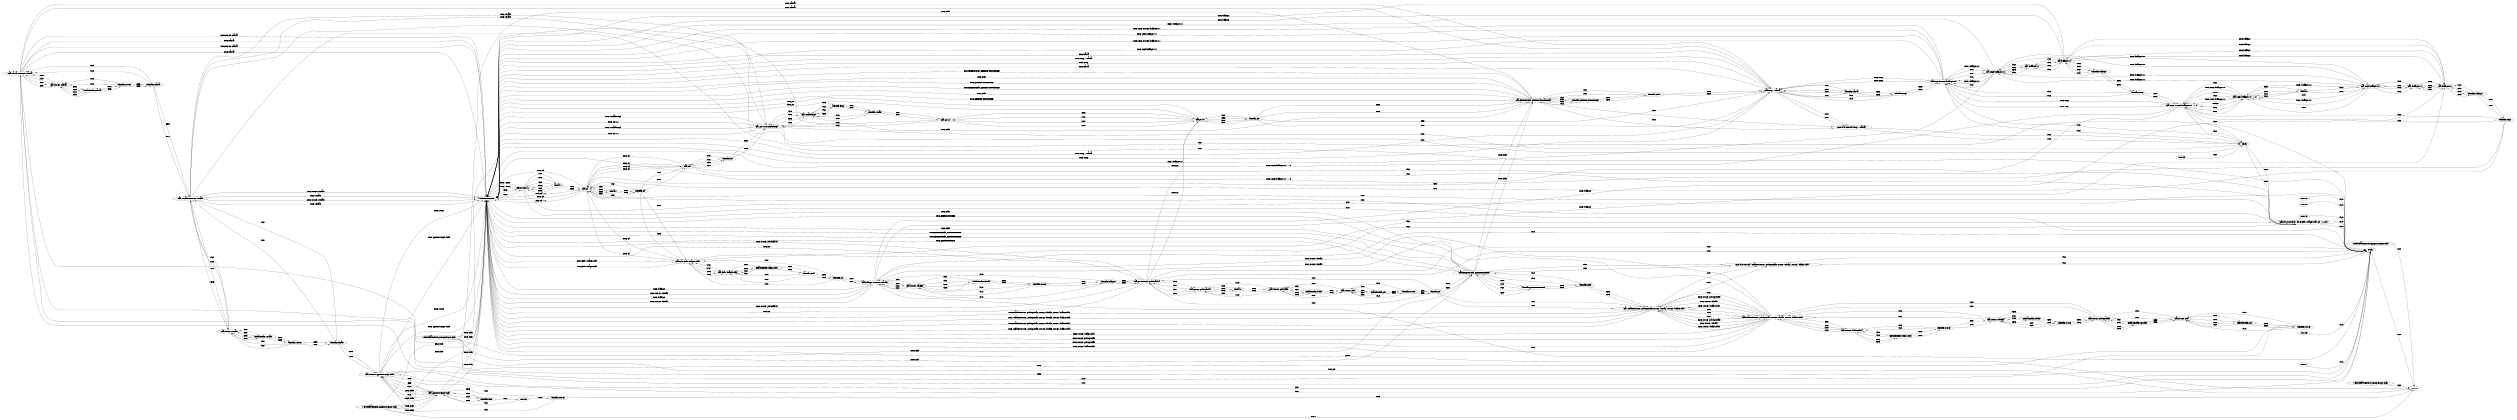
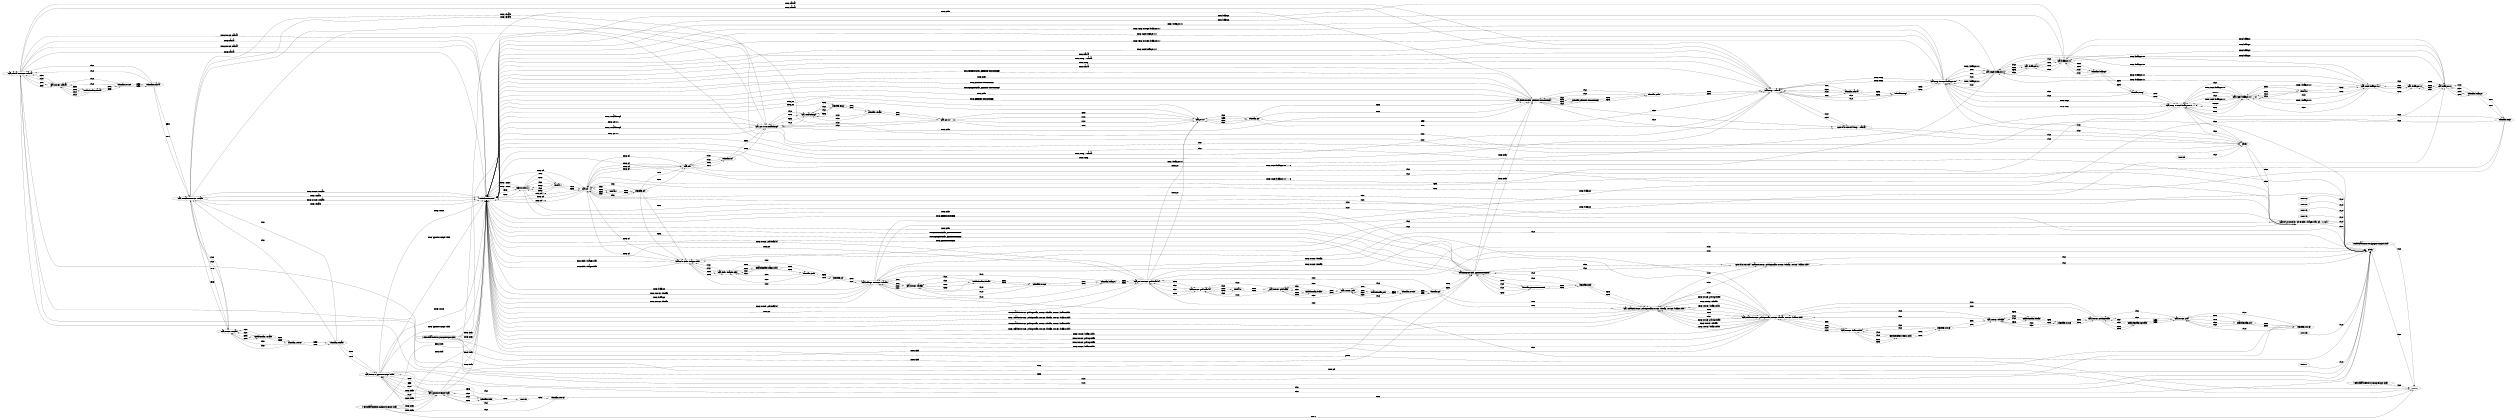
none -> (2304, 210)
